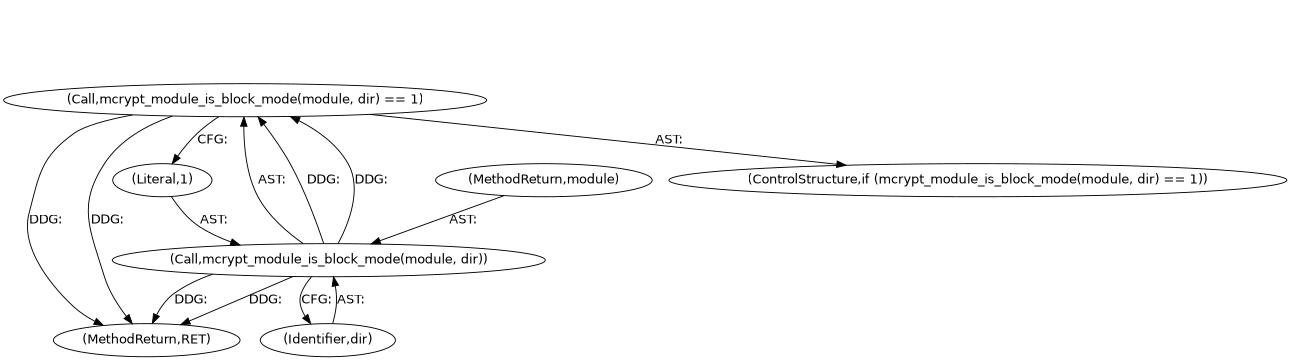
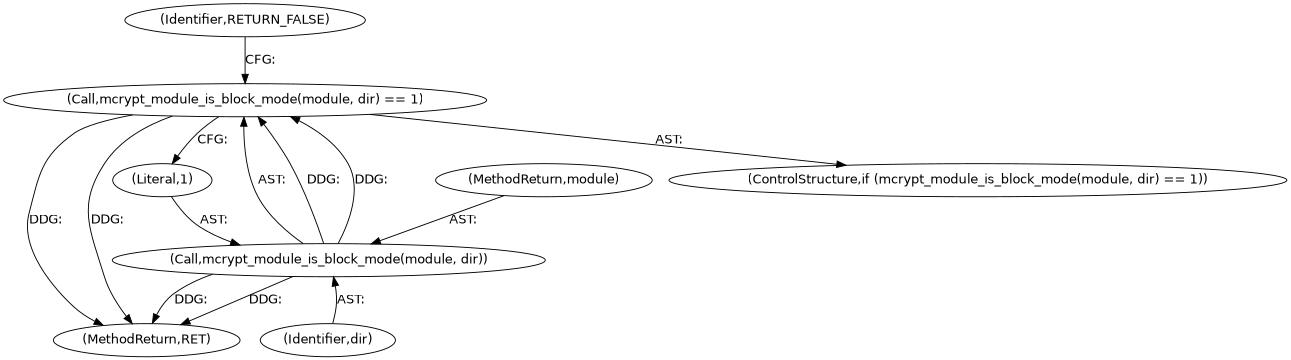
none -> (245, 20)
(301, 295) -> none
